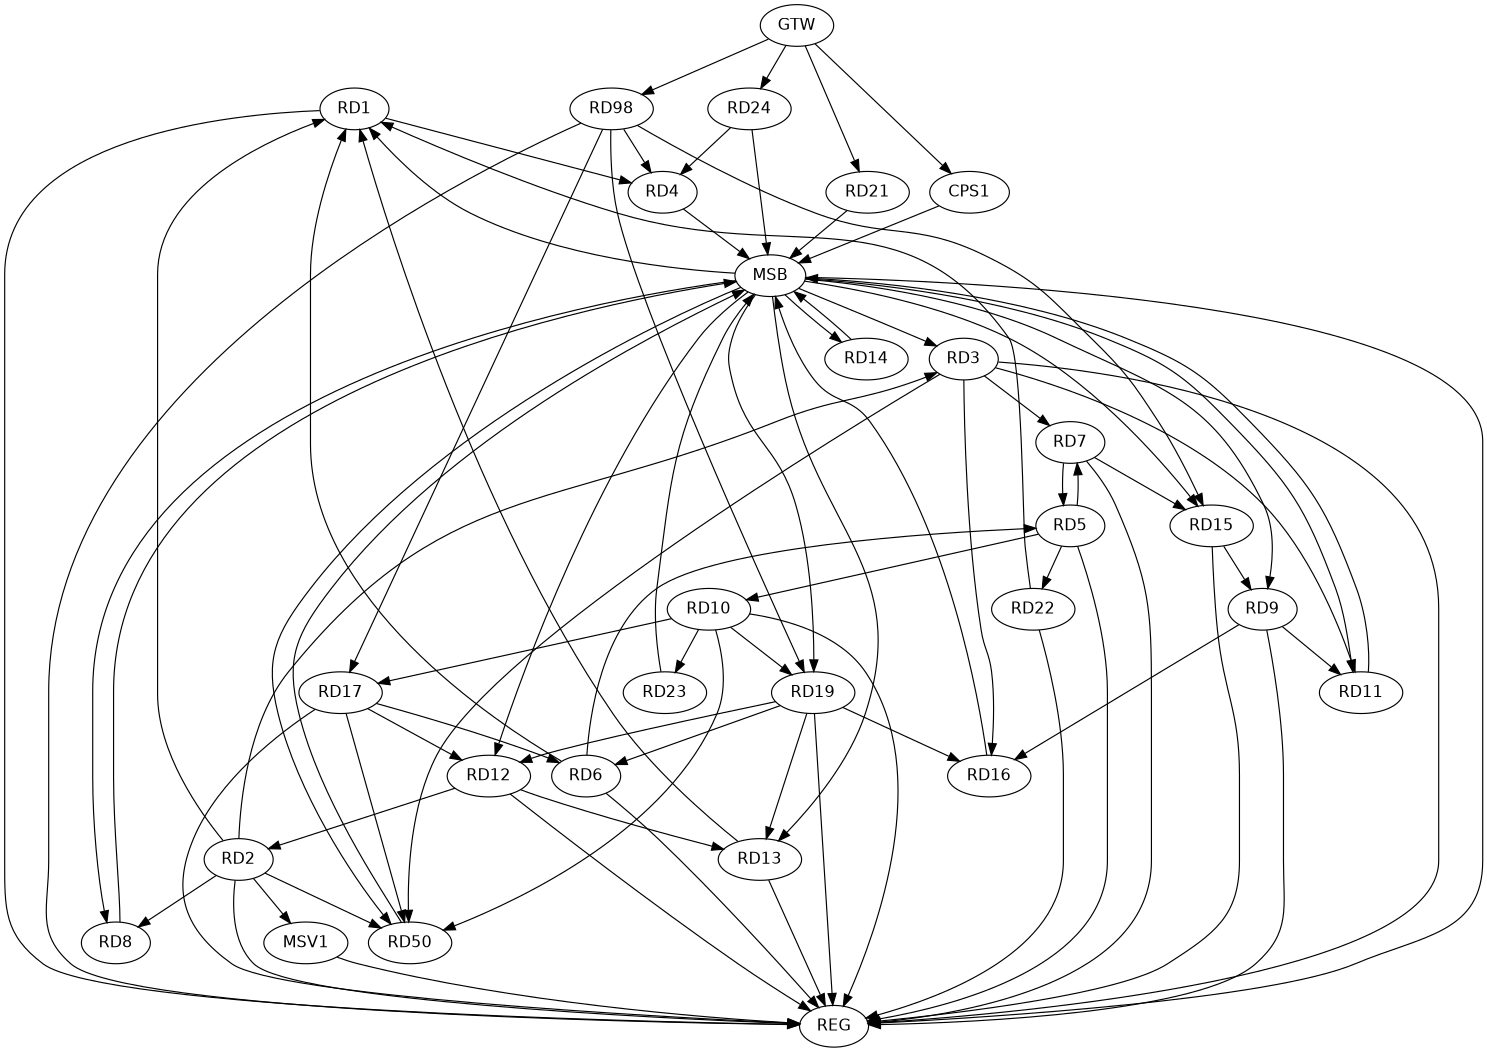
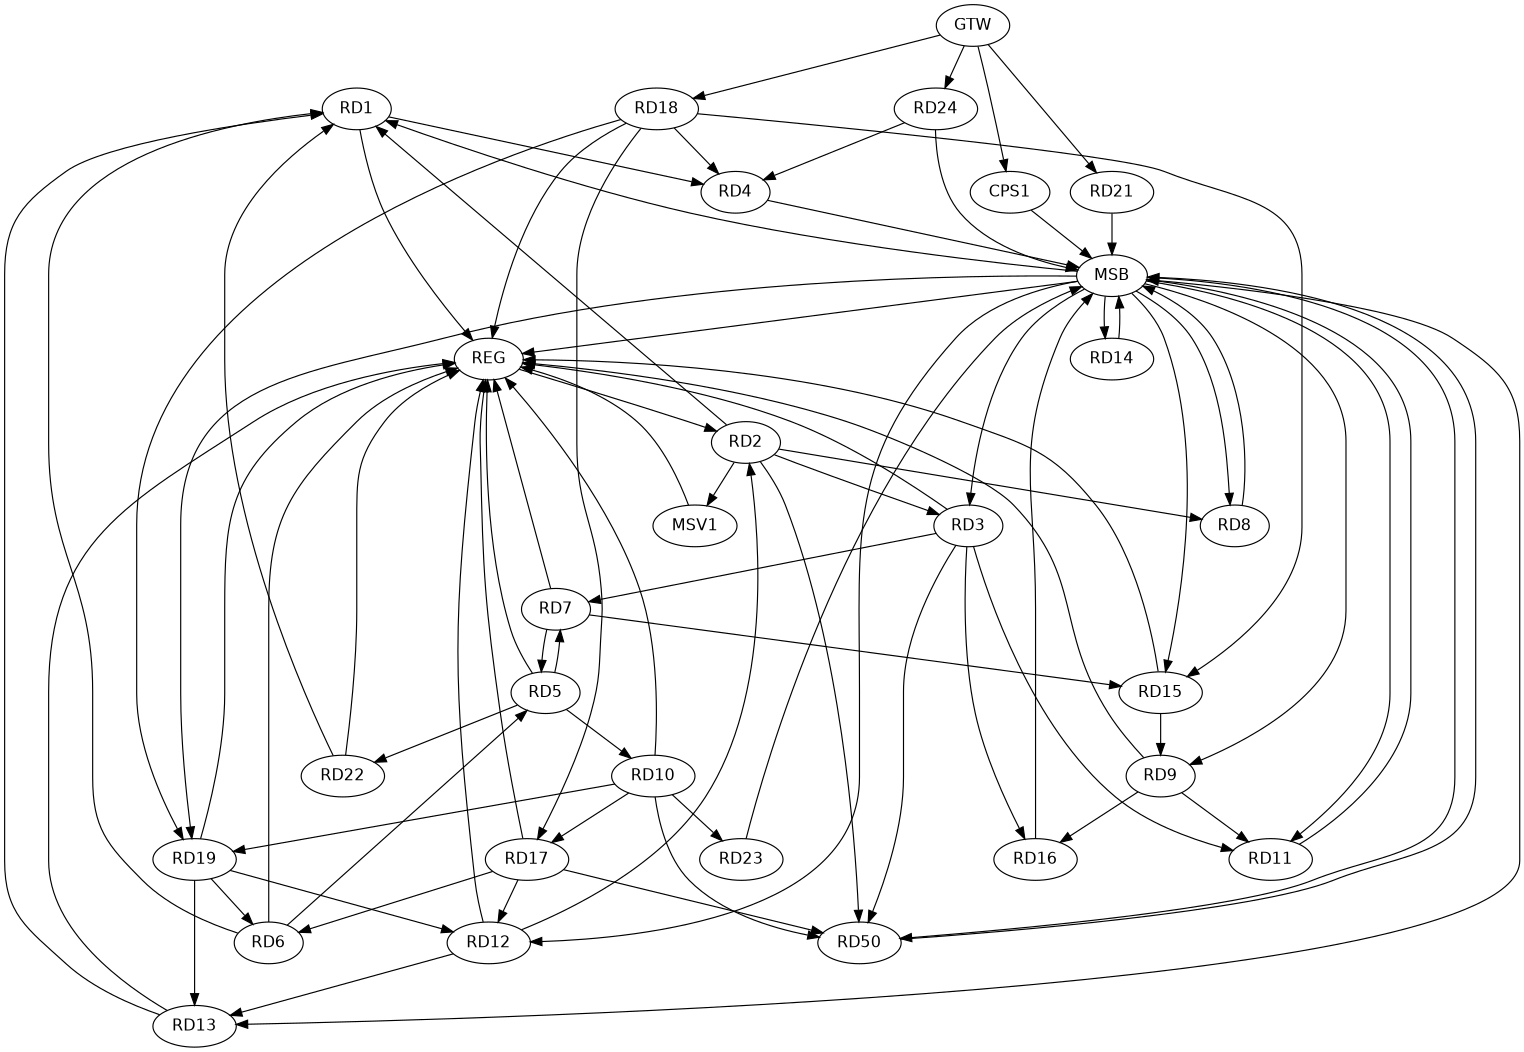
(612, 109) -> (657, 109)
(898, 733) -> none
(474, 1004) -> (622, 401)
